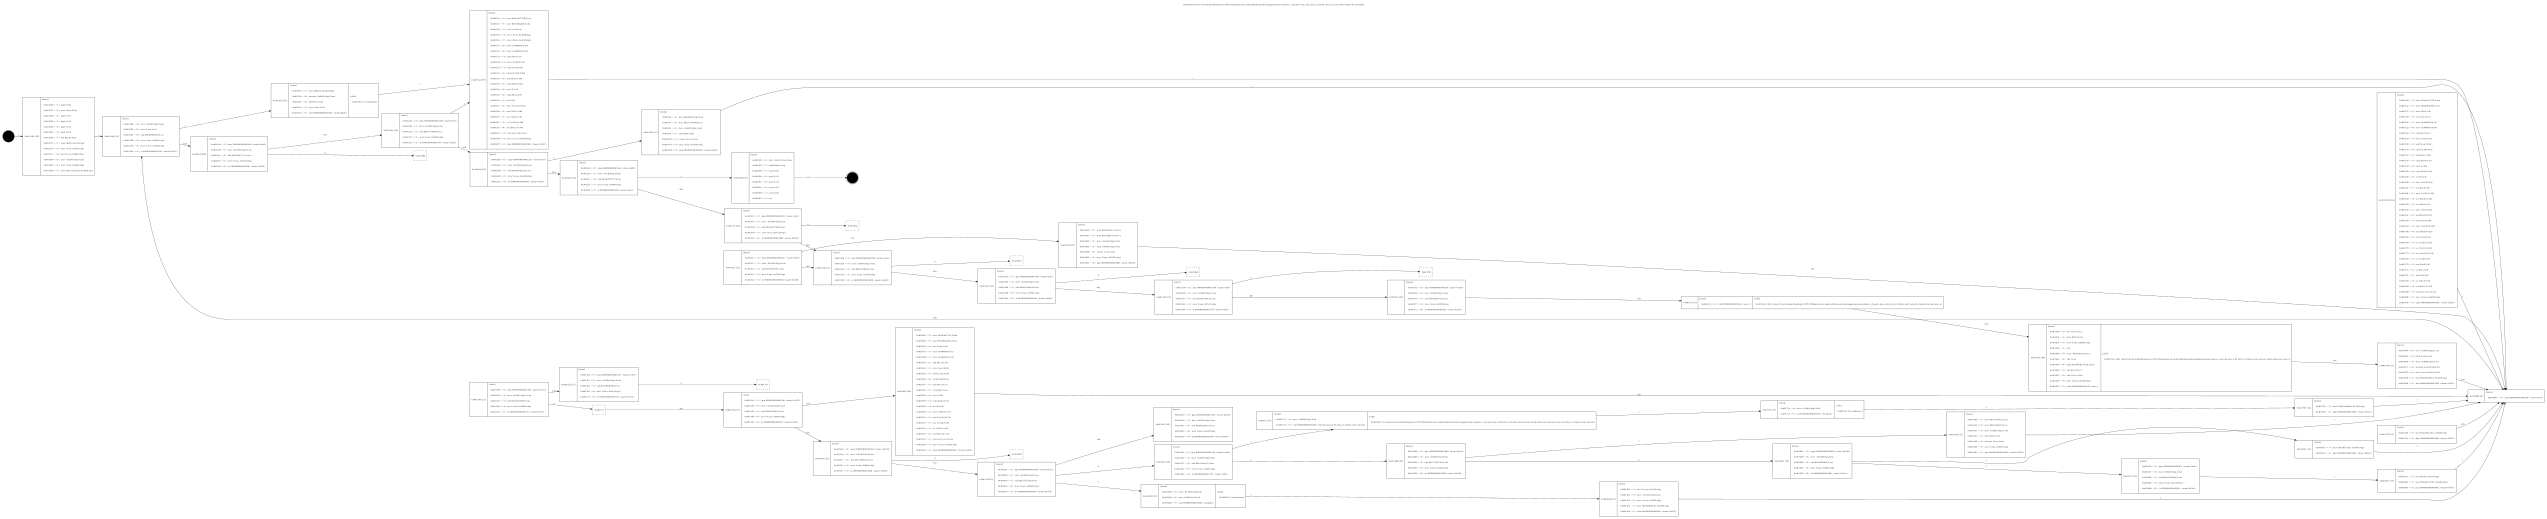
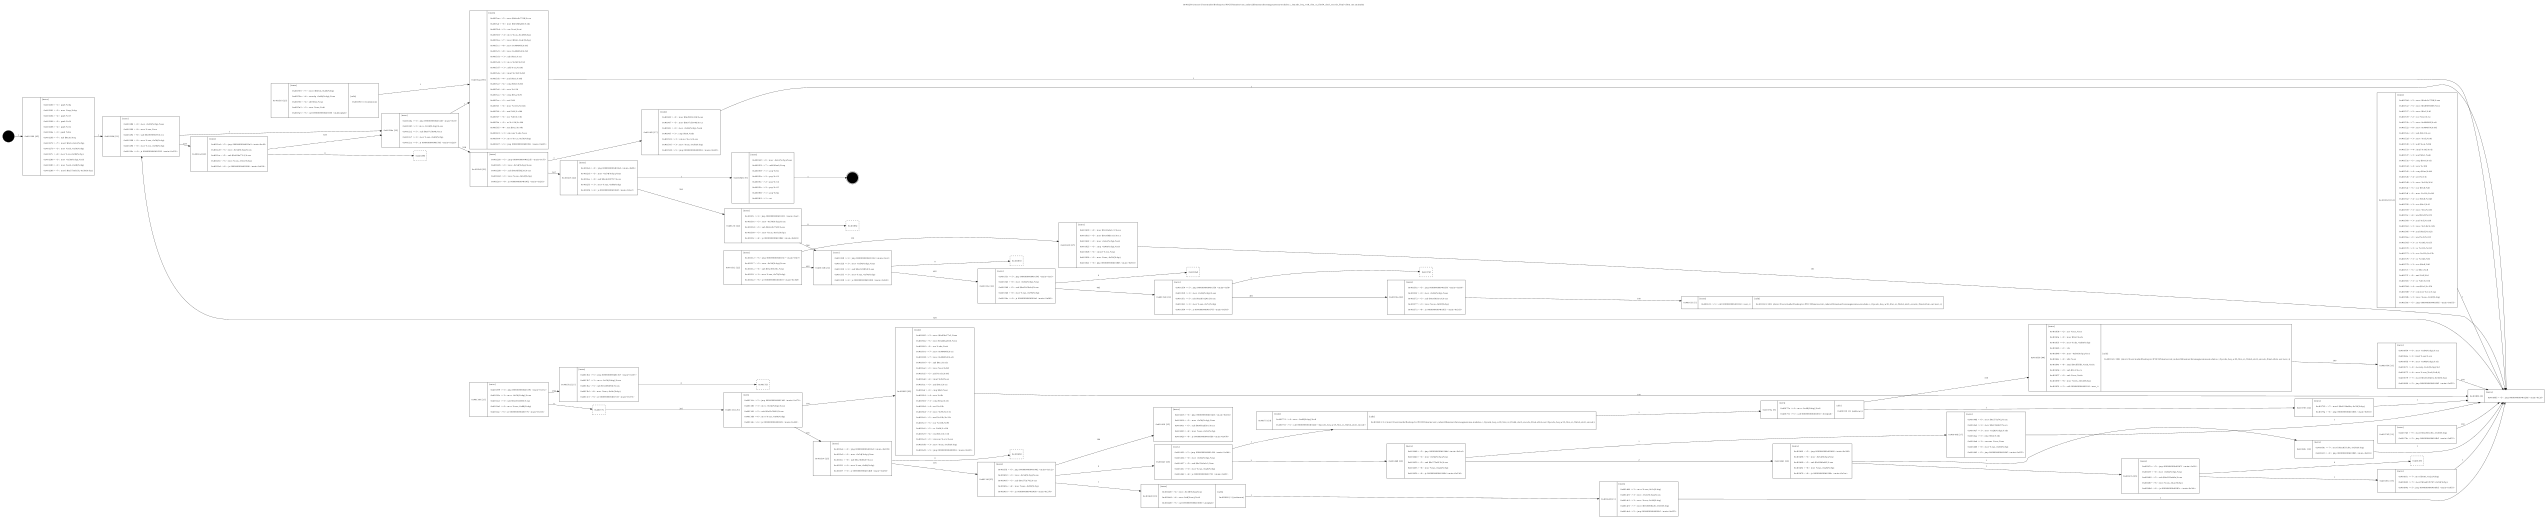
(224, 120) -> (280, 133)
(1939, 323) -> (1946, 390)
none -> (2417, 461)
